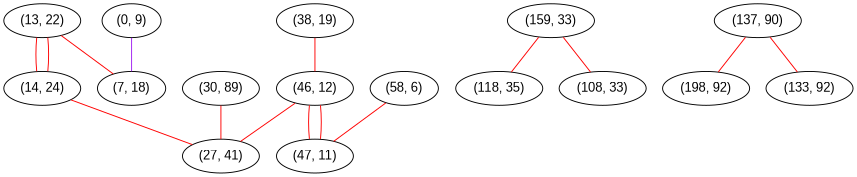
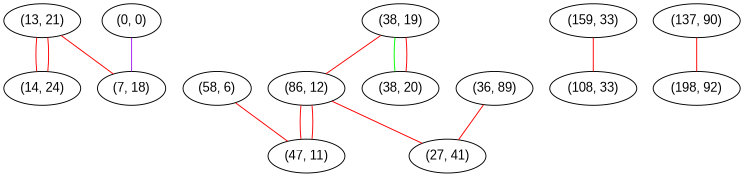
(42, 21) -> (42, 21)
(132, 21) -> (132, 21)
(221, 88) -> (495, 88)
(315, 88) -> (306, 88)
none -> (401, 88)
(499, 88) -> none
(810, 88) -> none
(132, 122) -> none
